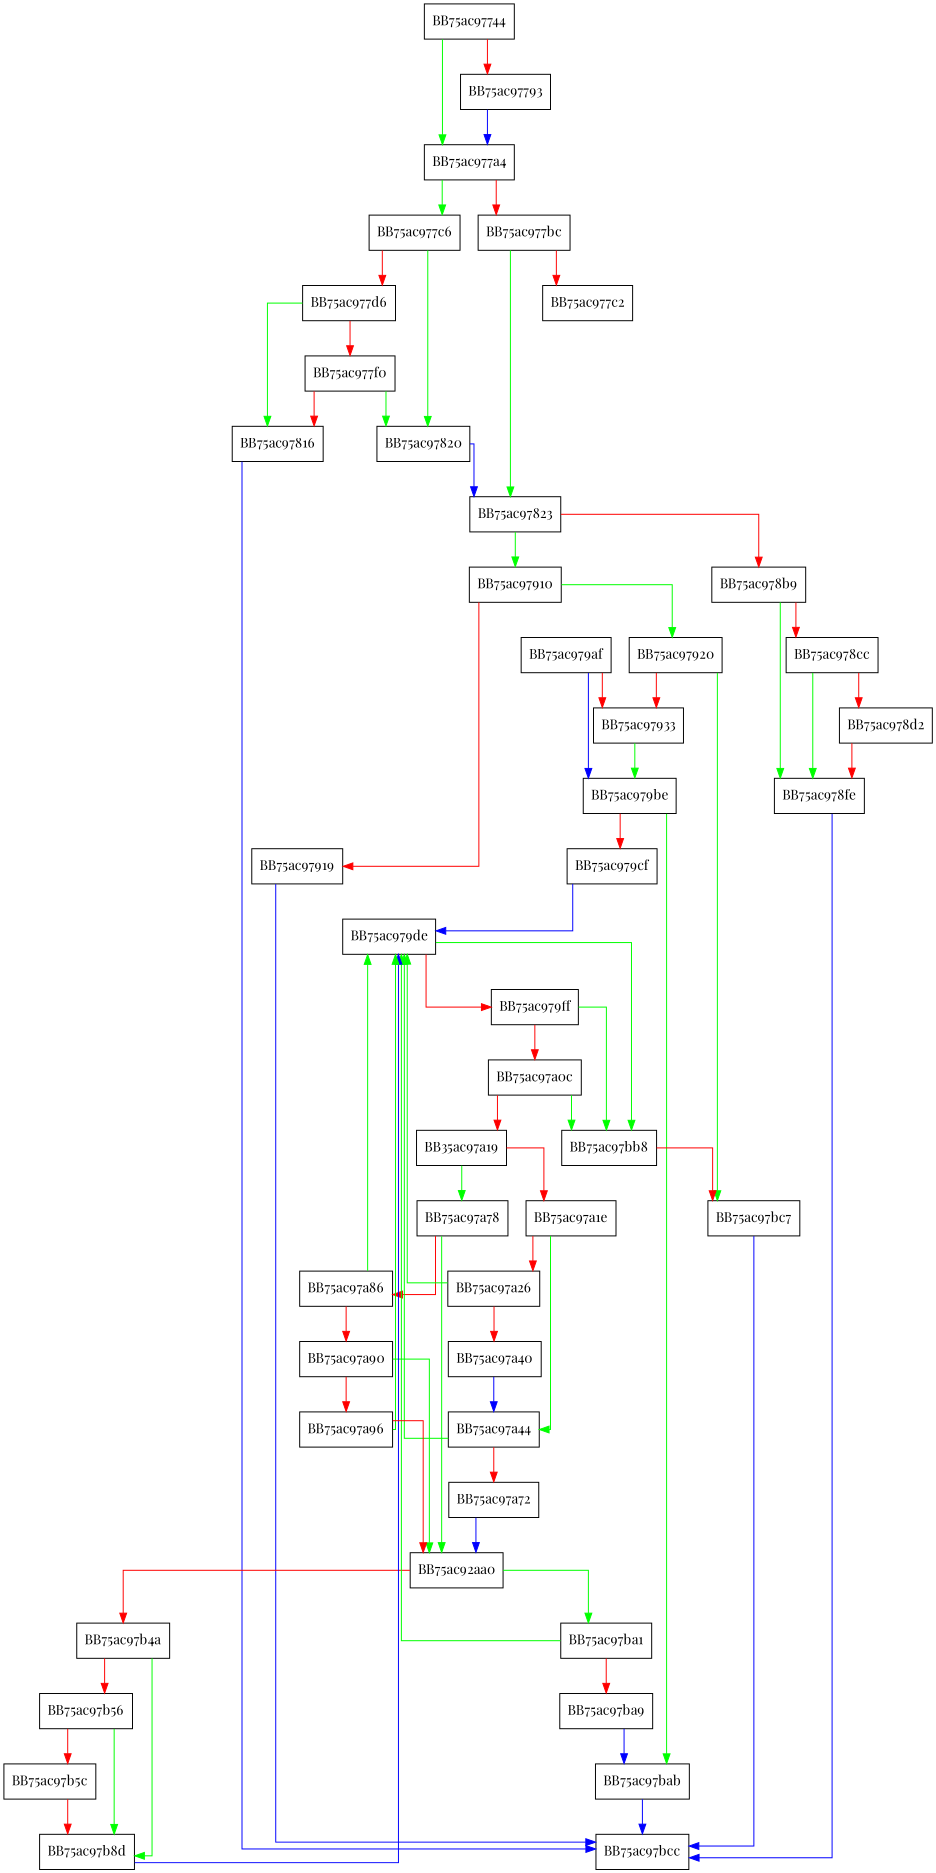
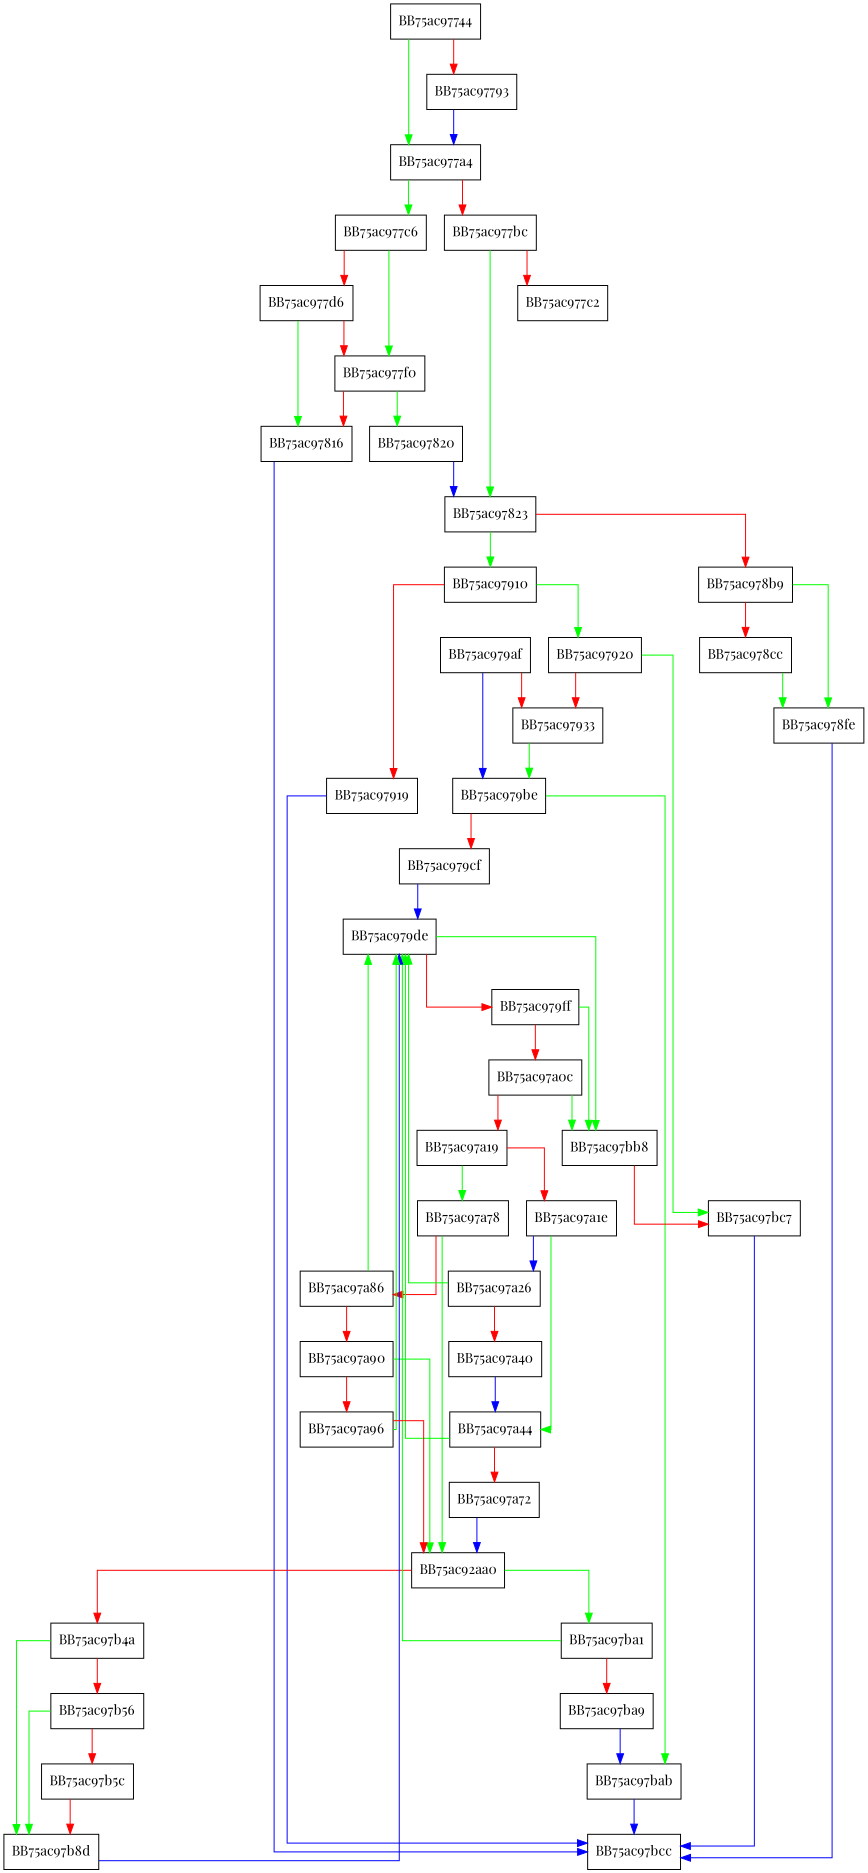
(428, 333) -> (389, 298)
(886, 726) -> none
(462, 1148) -> (462, 1148)
(533, 1249) -> (533, 1249)
